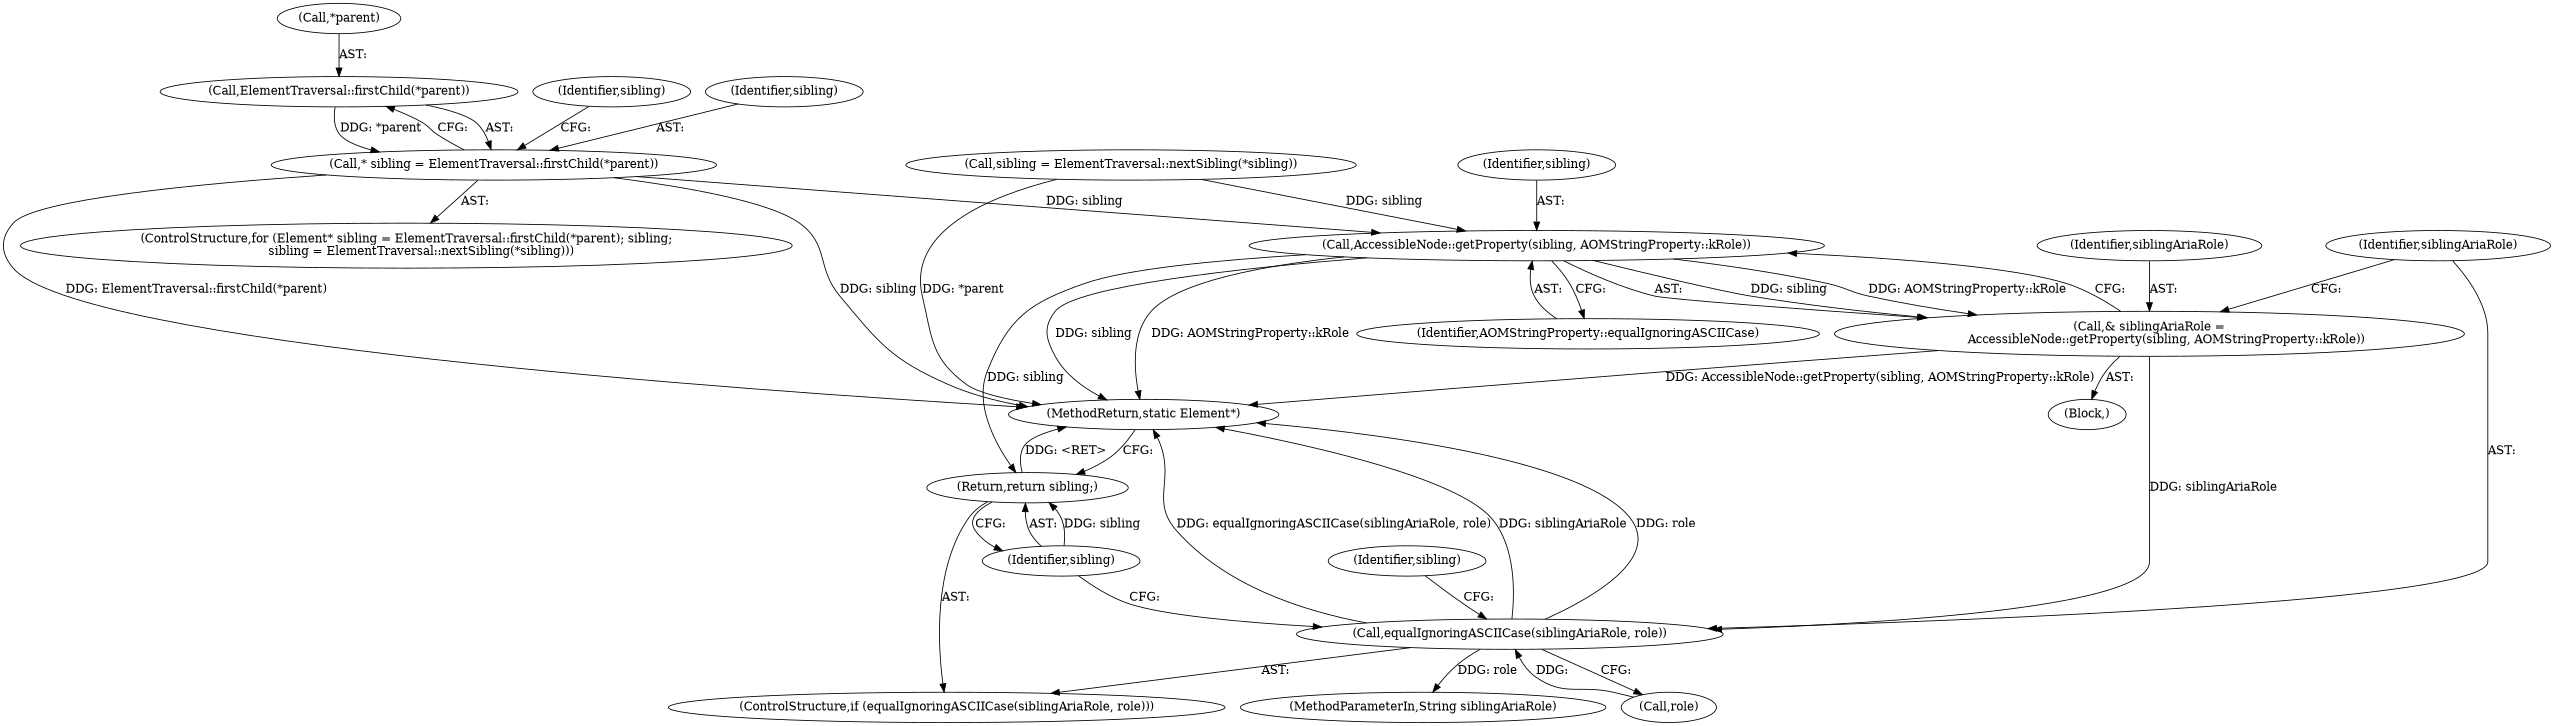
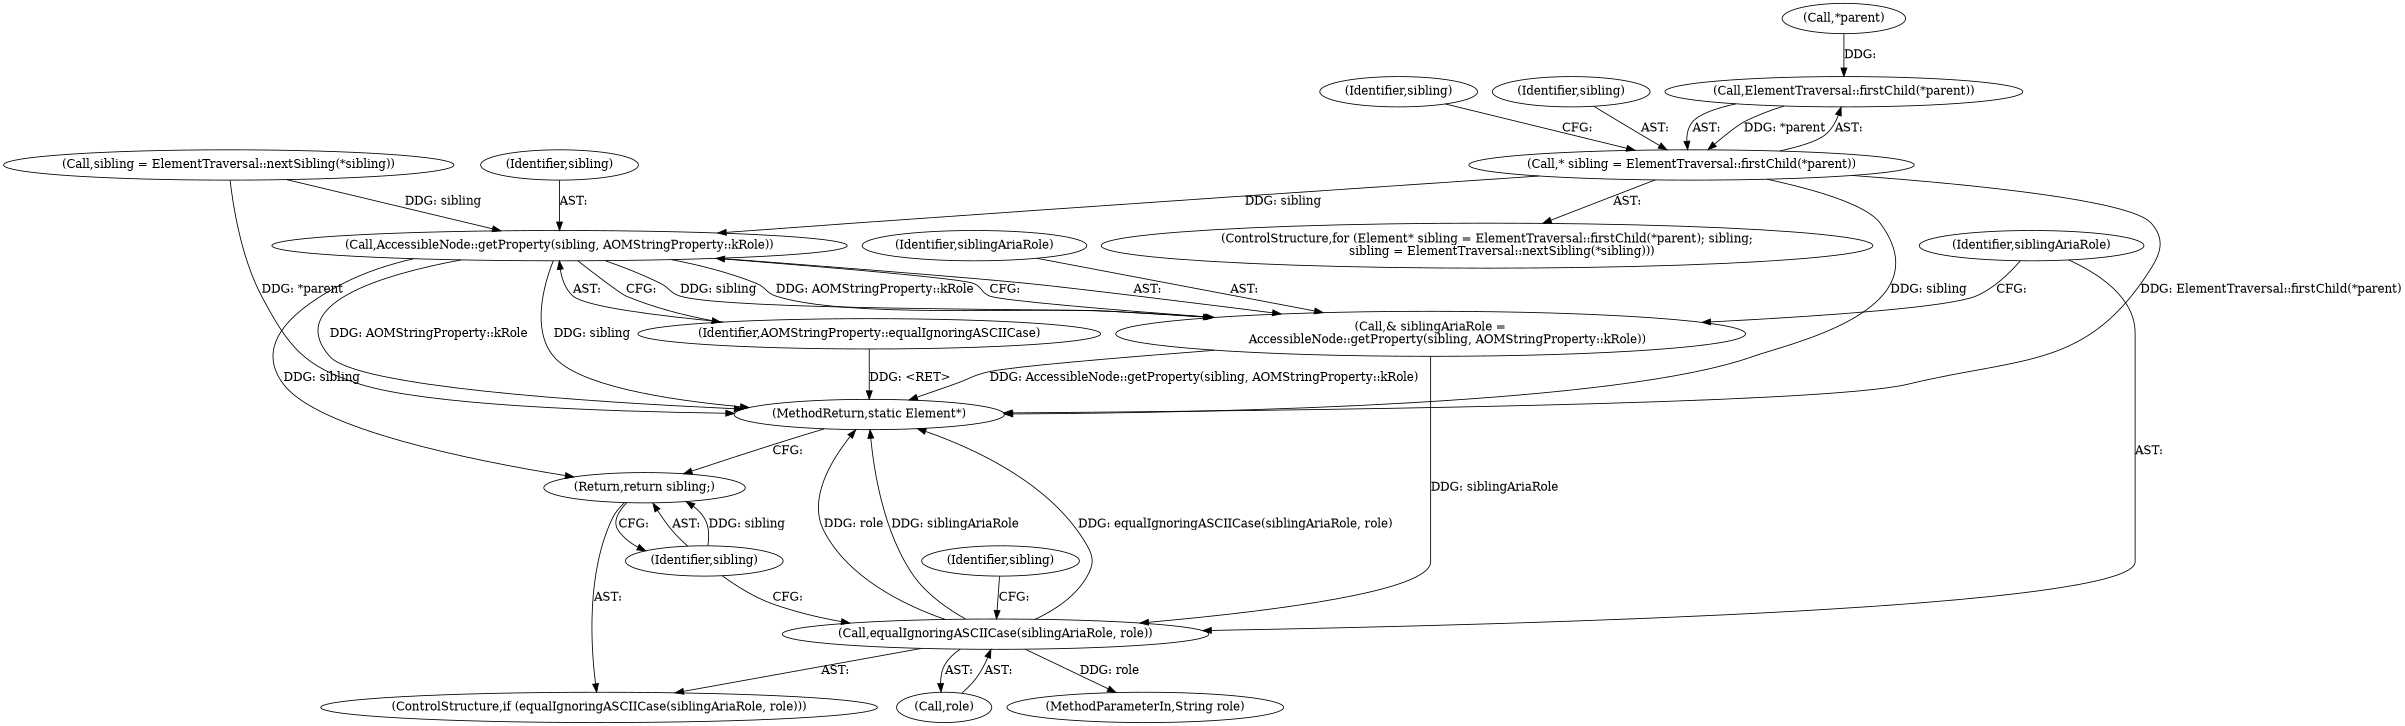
(355, 55) -> (1862, 55)
(455, 128) -> (1851, 128)
(2087, 415) -> none
(1028, 442) -> (869, 370)
(1554, 671) -> (1001, 671)
(1618, 671) -> (961, 671)
(1423, 707) -> (1145, 707)
